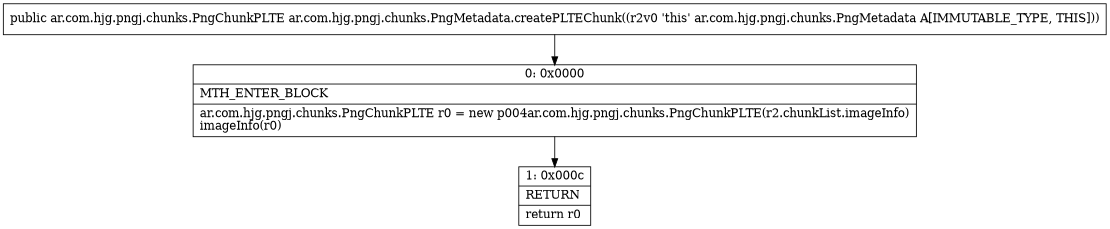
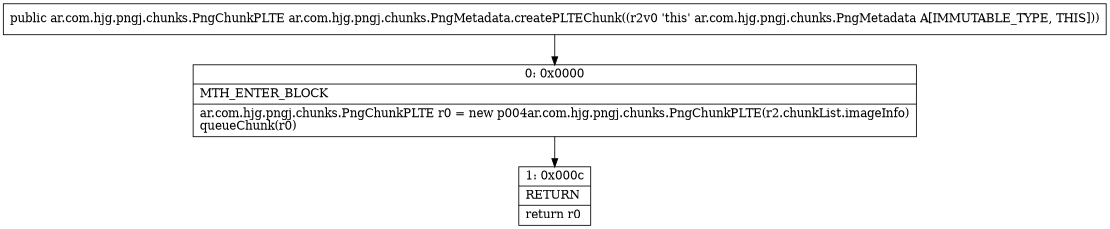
(241, 126) -> (248, 126)
